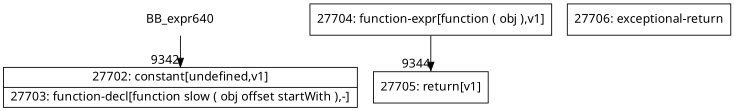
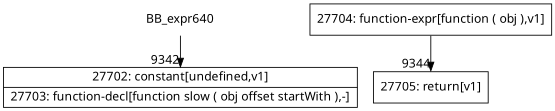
(649, 20) -> none
